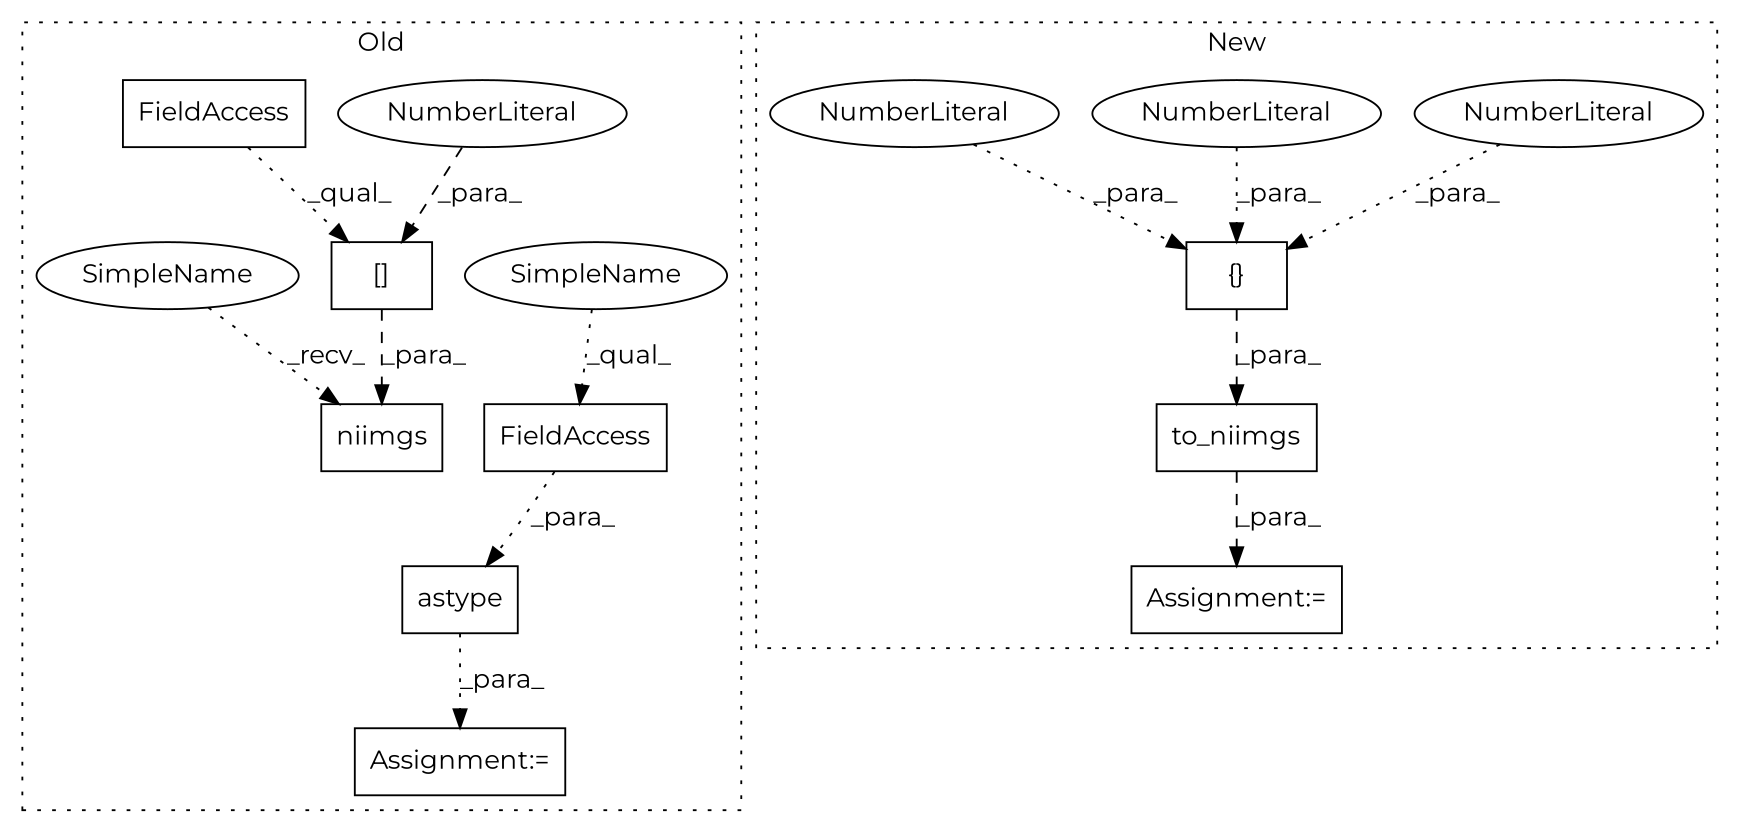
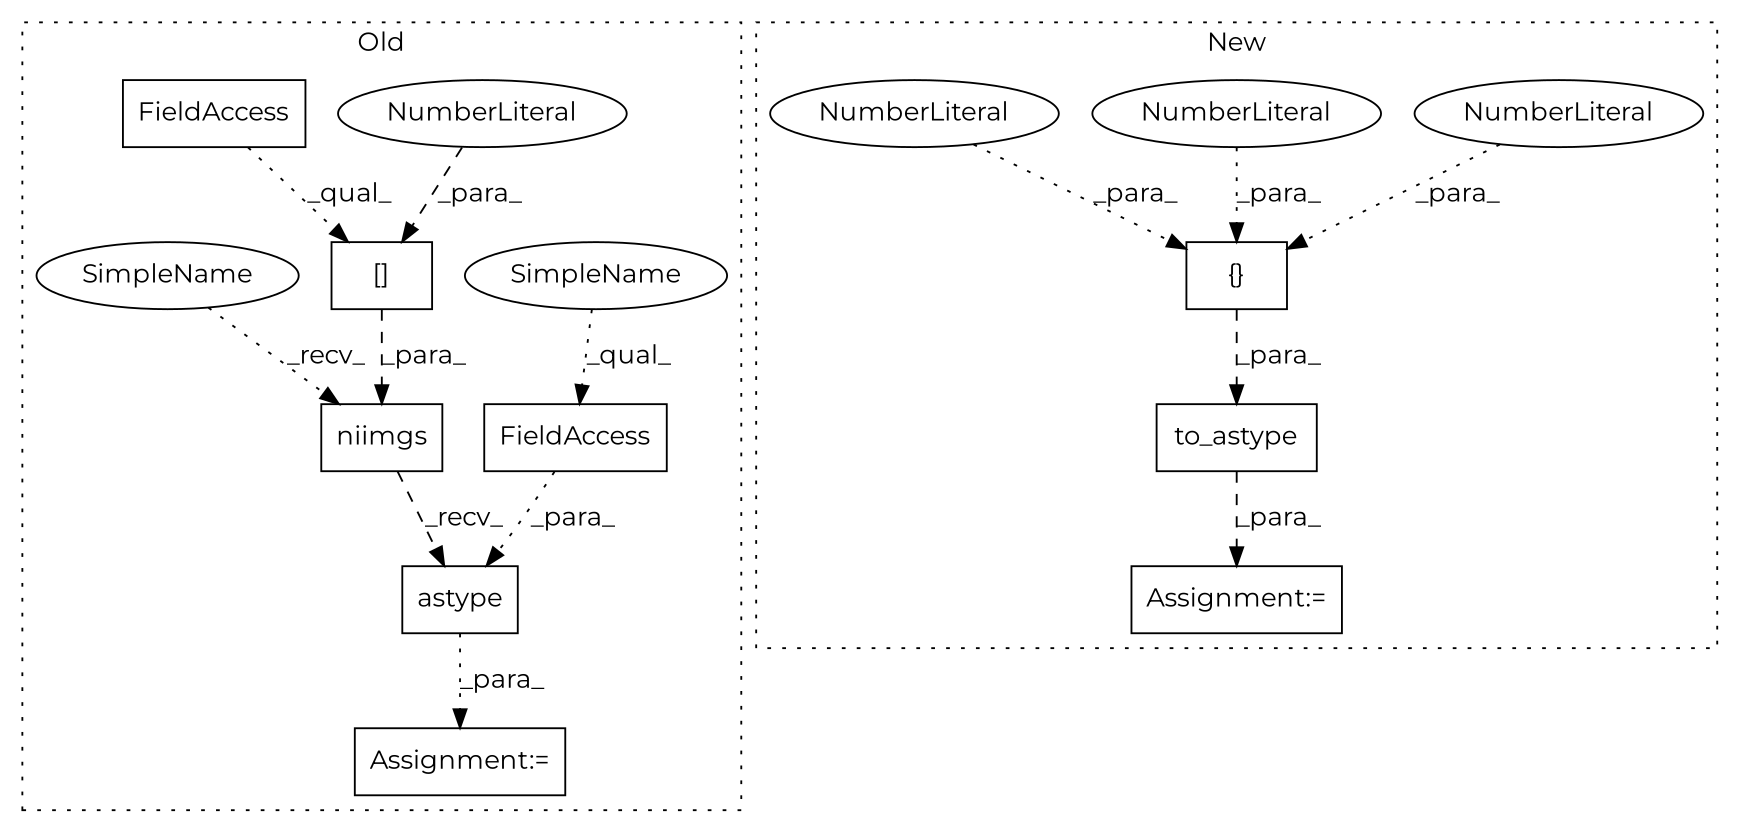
(1237, 438) -> (1237, 438)
none -> (417, 510)
